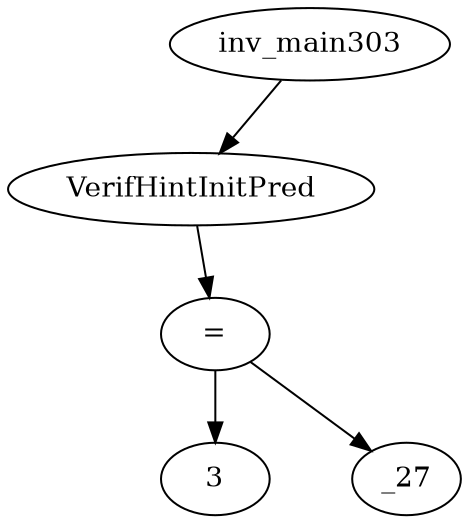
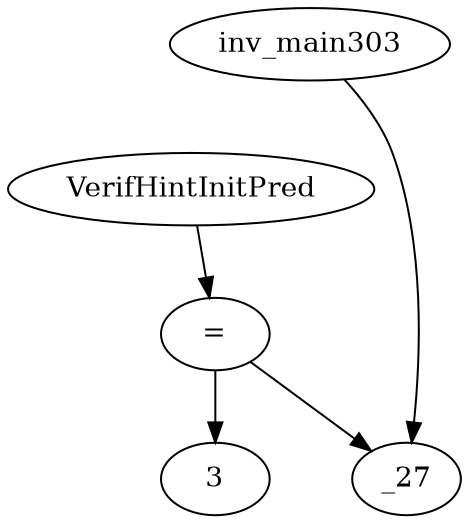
(257, 109) -> (413, 242)
